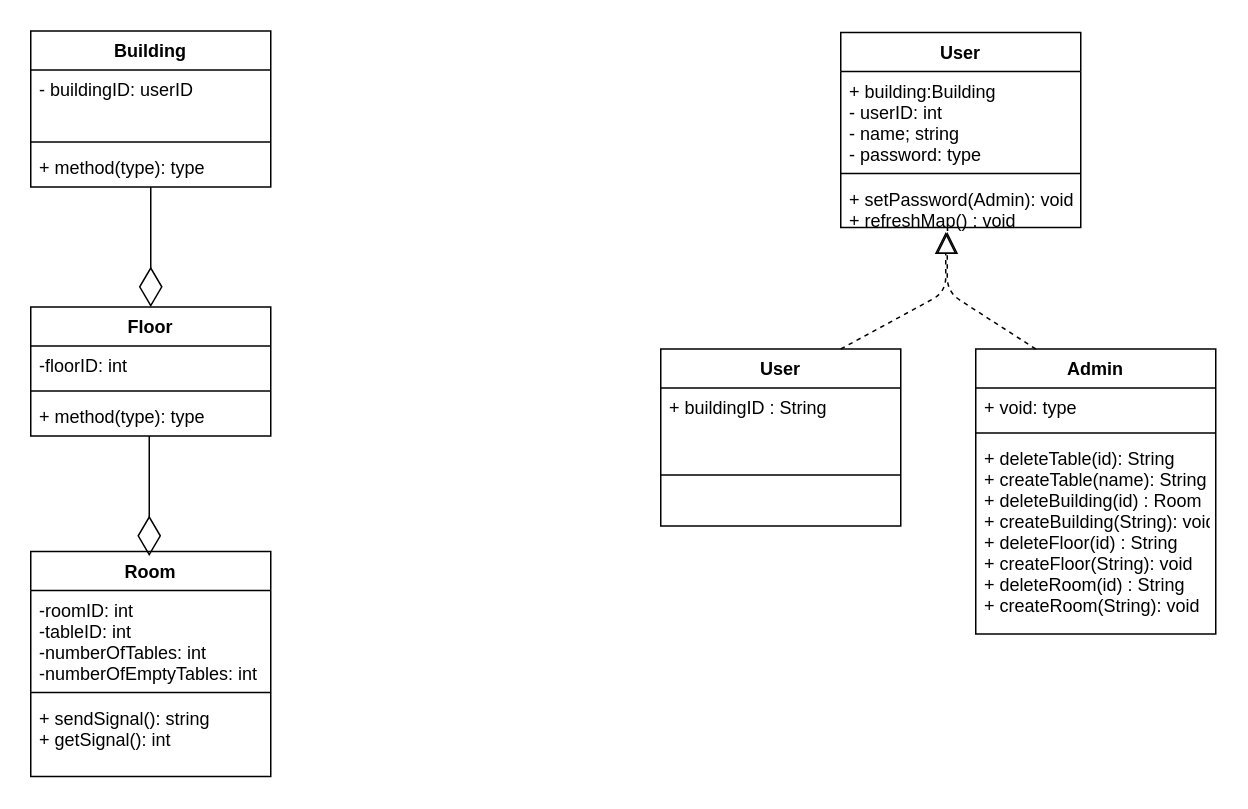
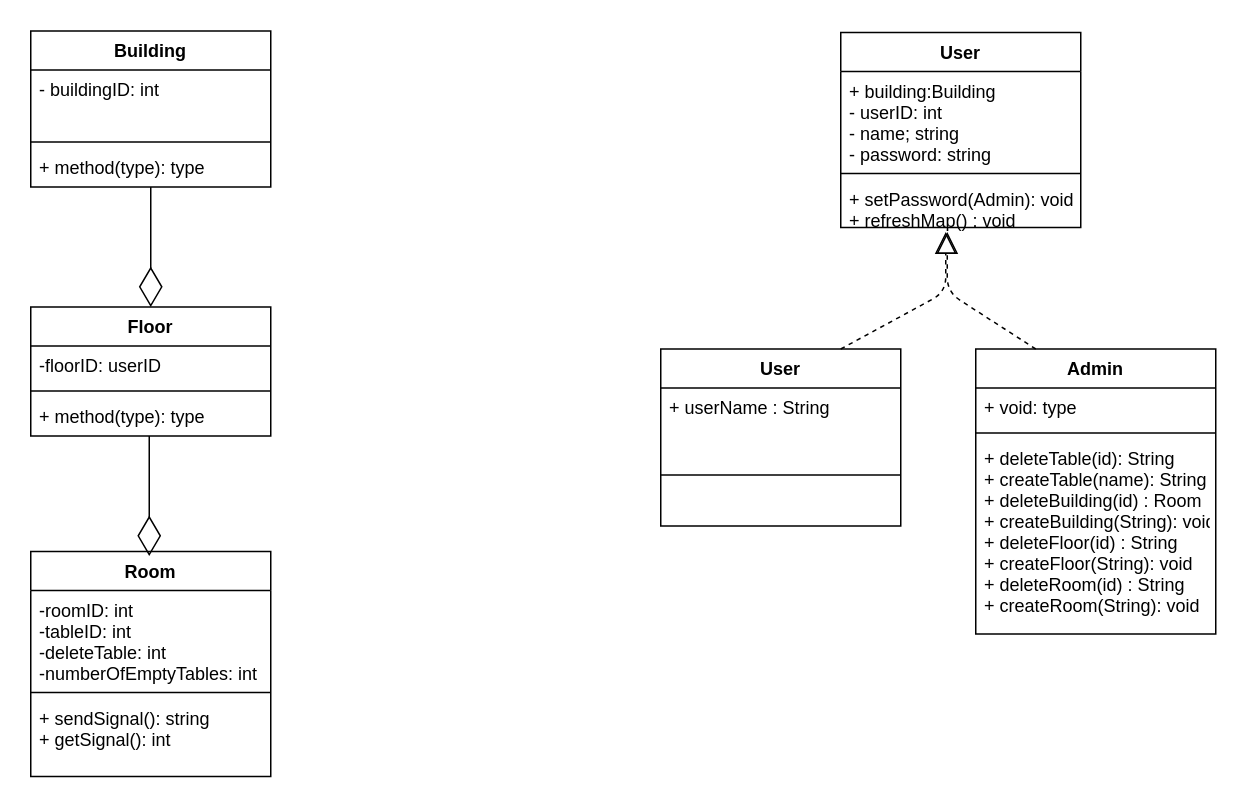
(126, 90) -> (108, 90)
(926, 92) -> (926, 92)
(95, 366) -> (113, 366)
(756, 408) -> (753, 408)
(92, 611) -> (92, 611)
